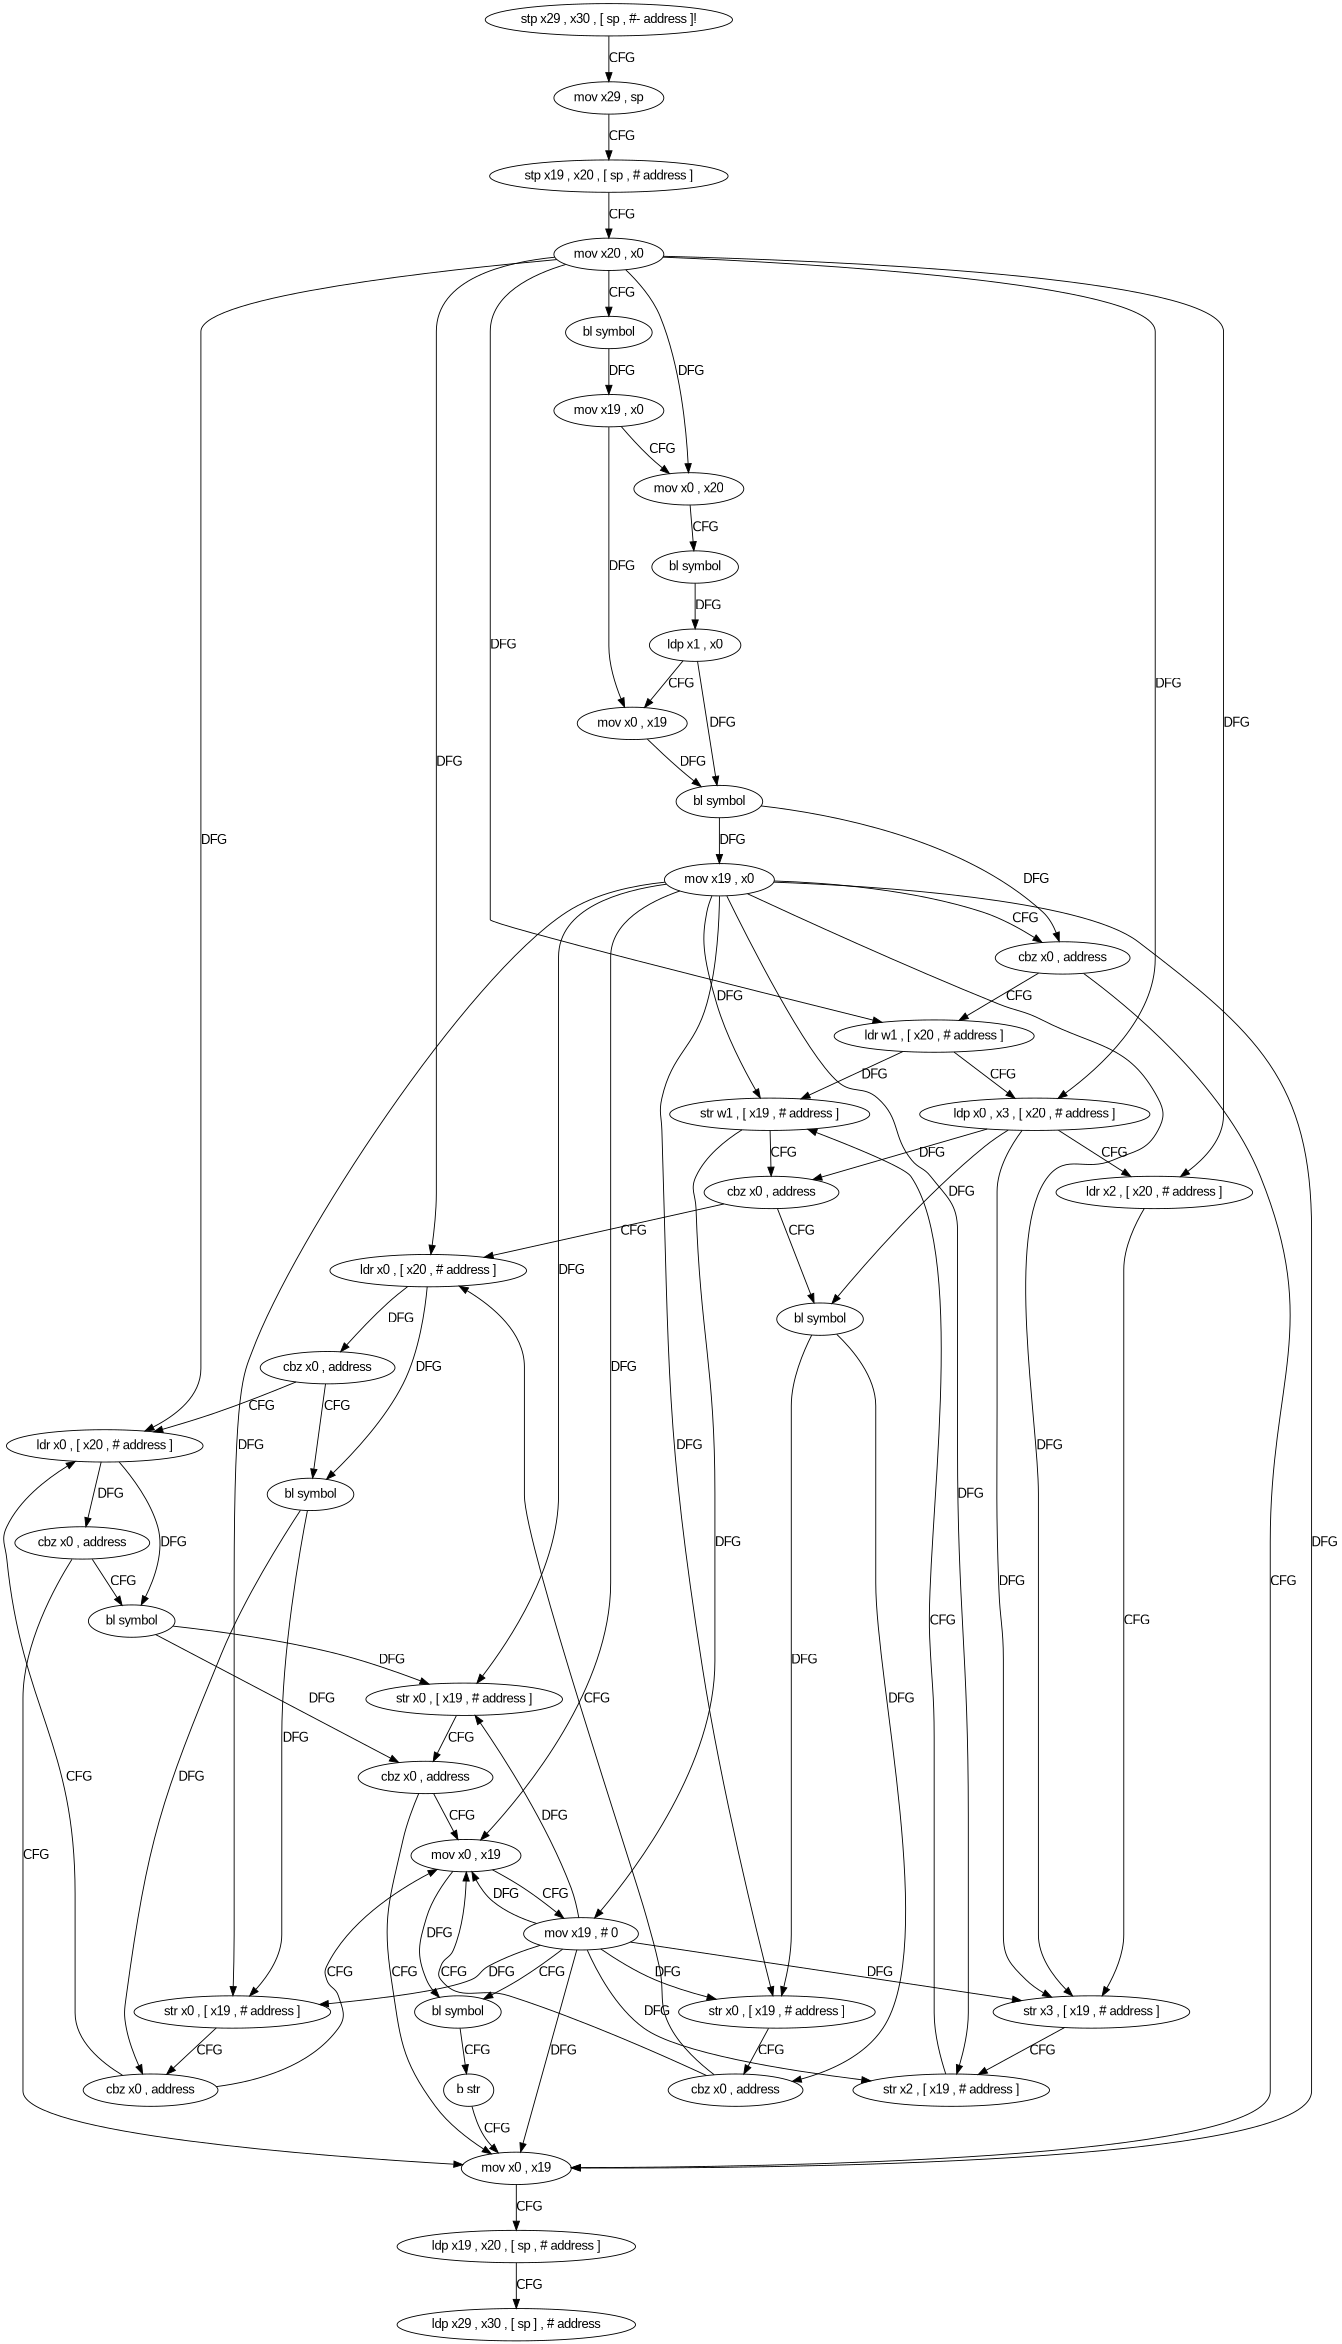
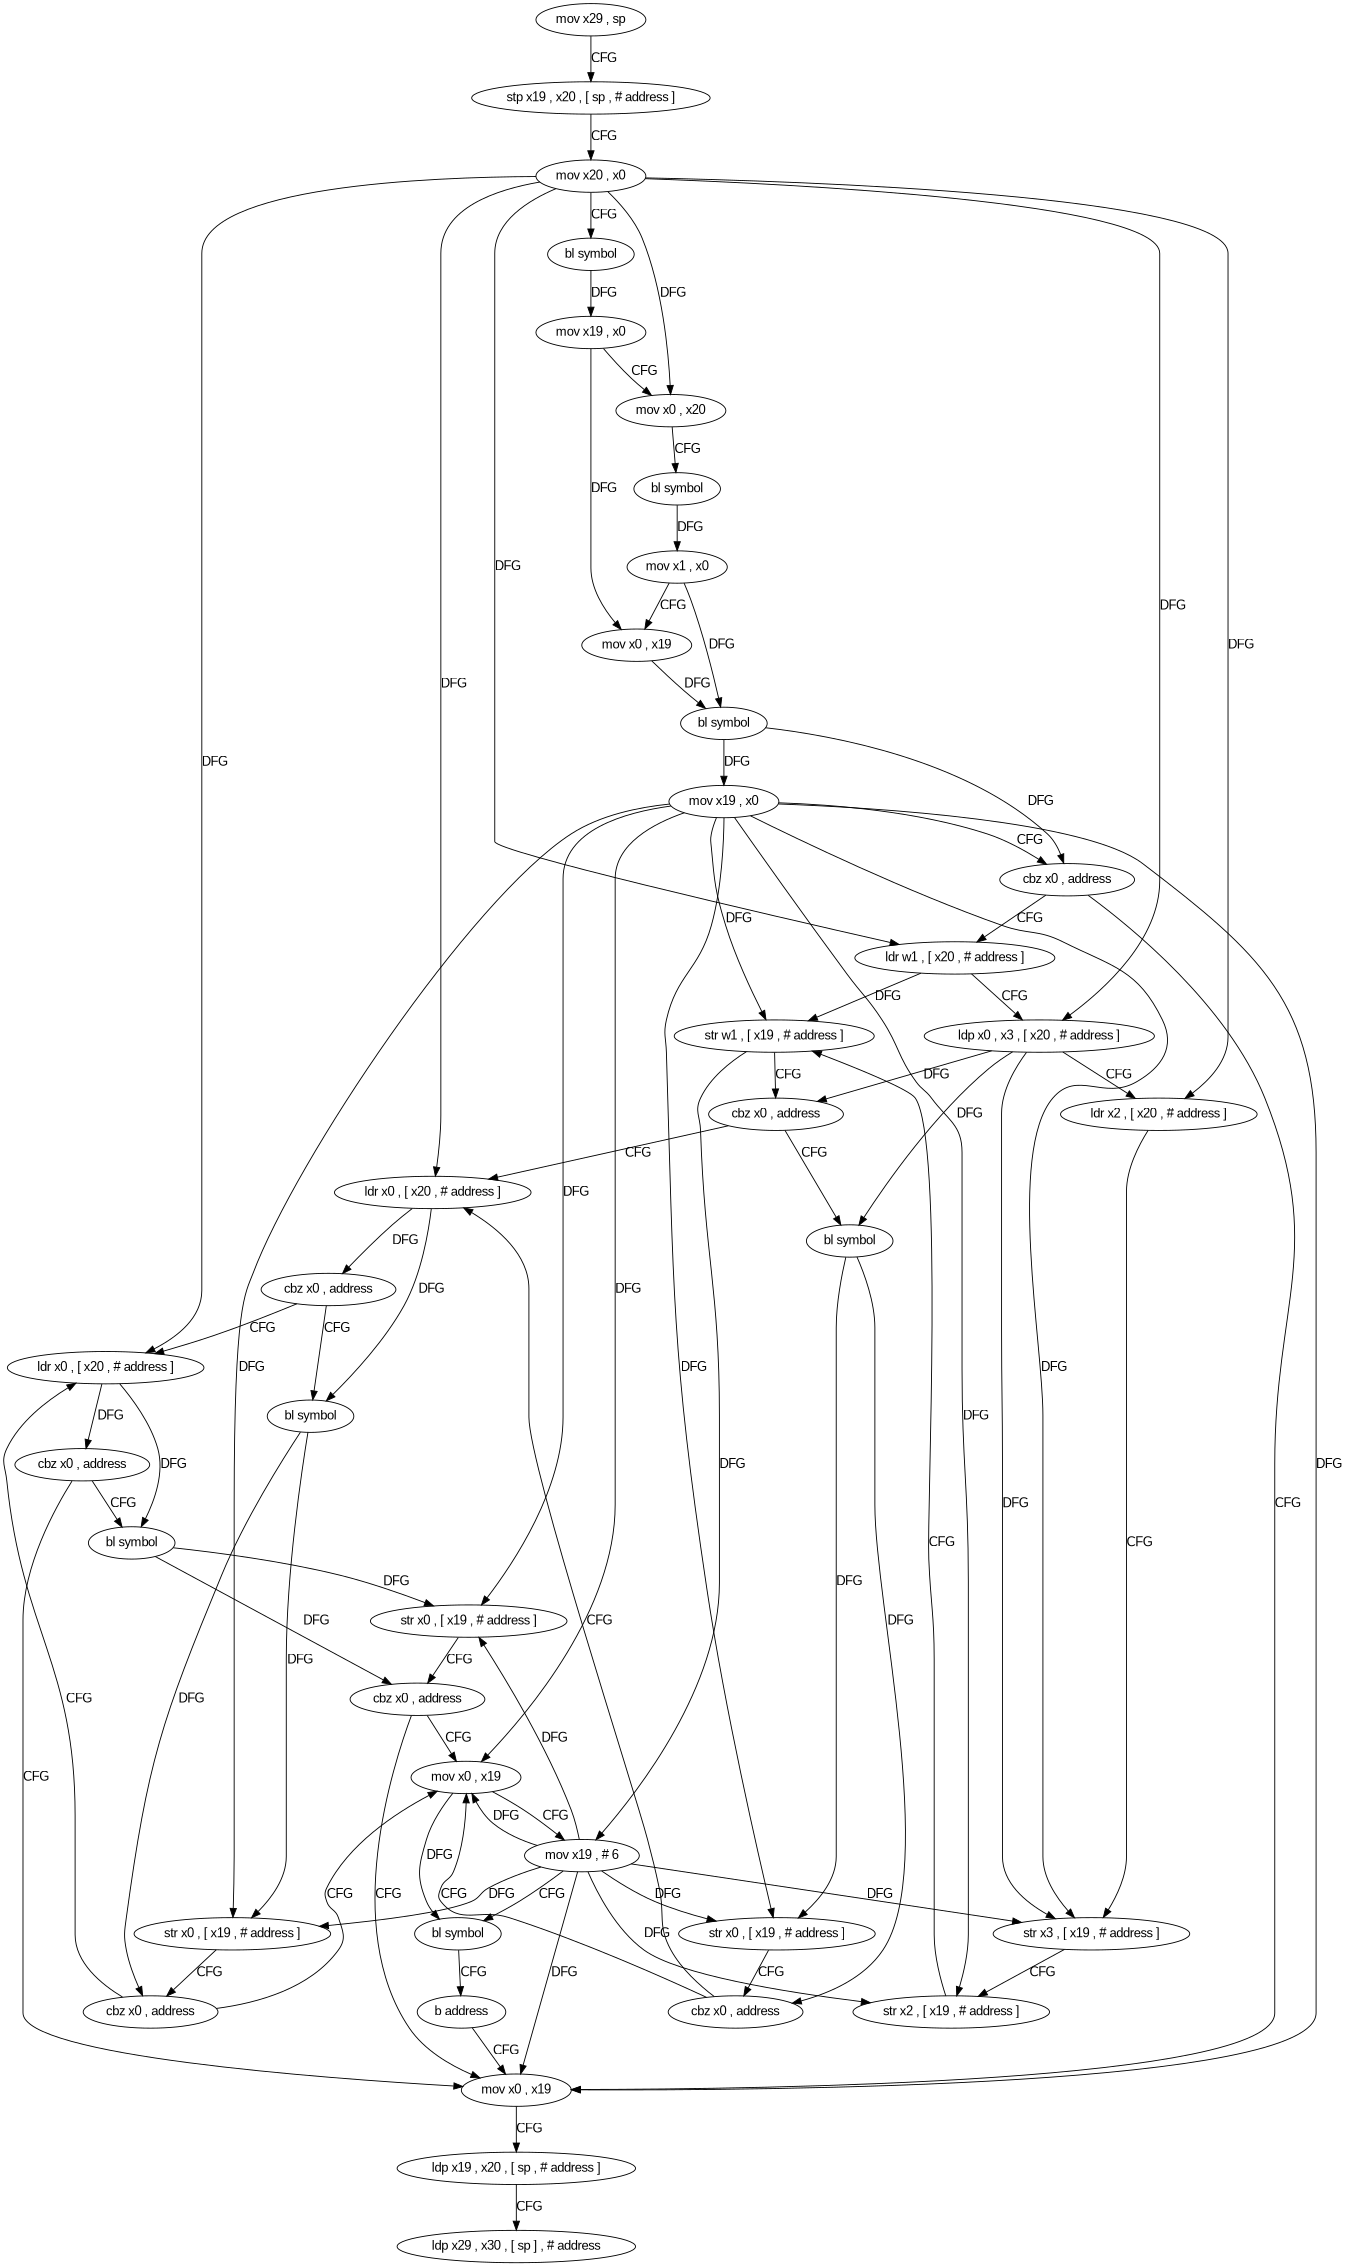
(609, 20) -> none
(695, 645) -> (677, 567)
(581, 1934) -> (582, 1856)
(469, 2090) -> (462, 2012)
